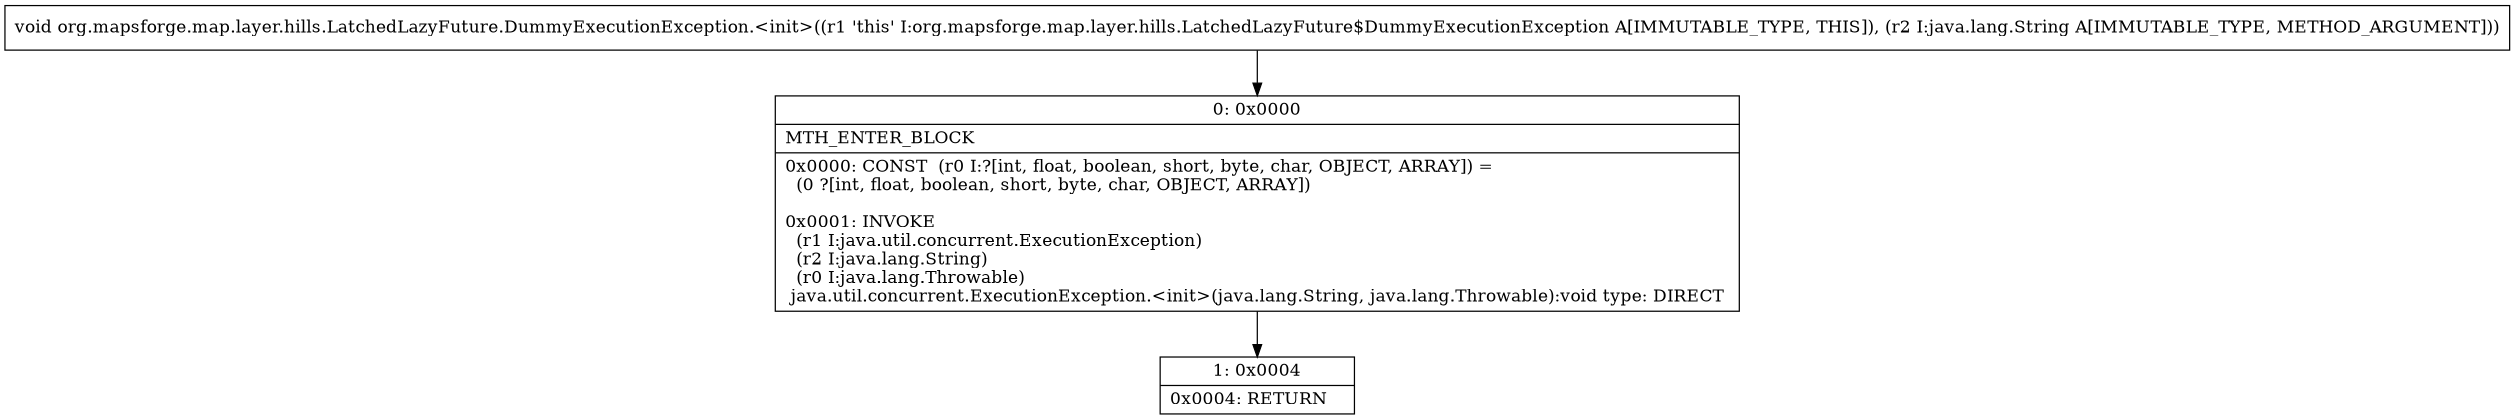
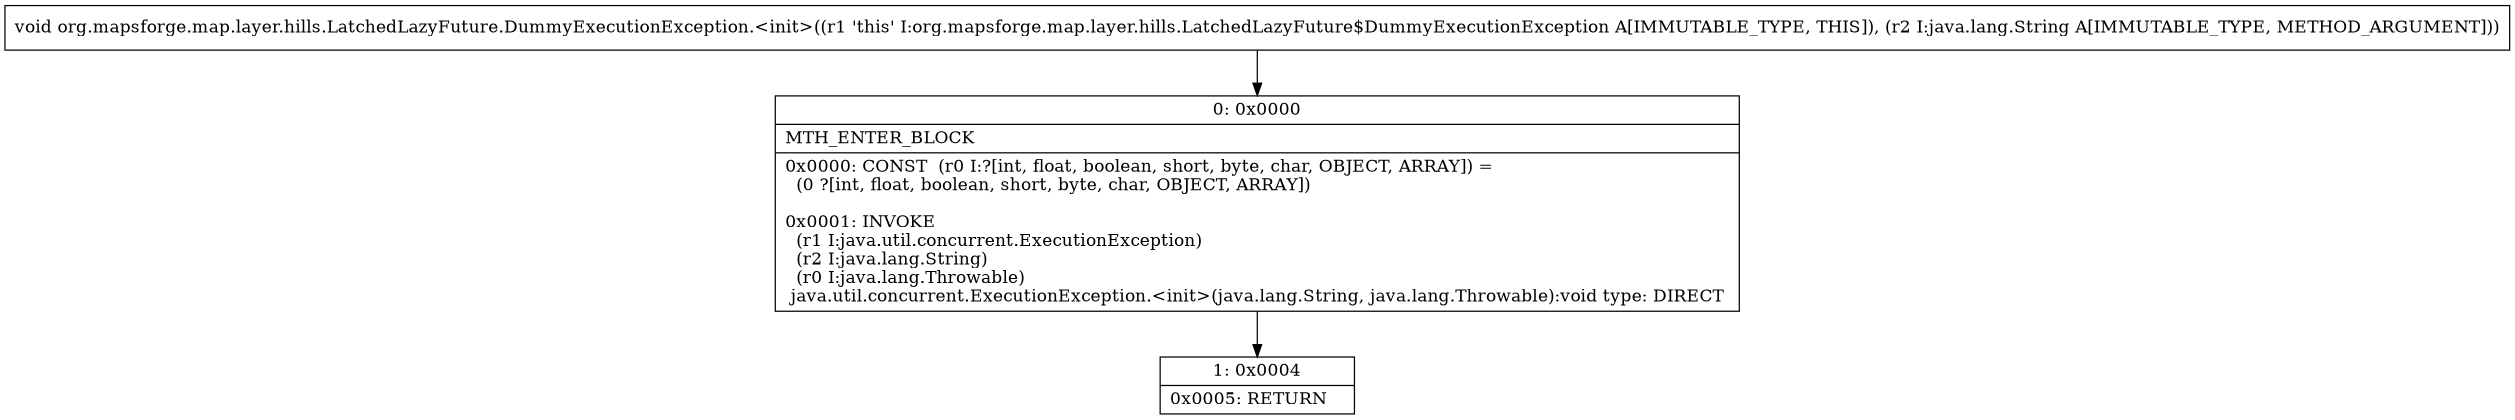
(1257, 399) -> (1257, 399)
